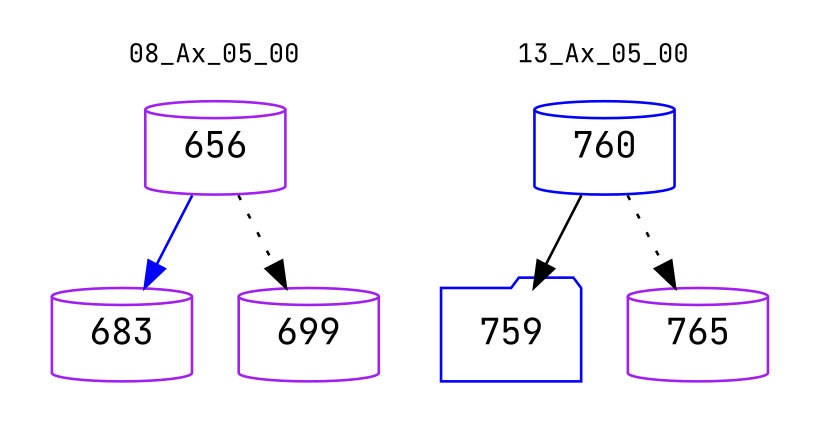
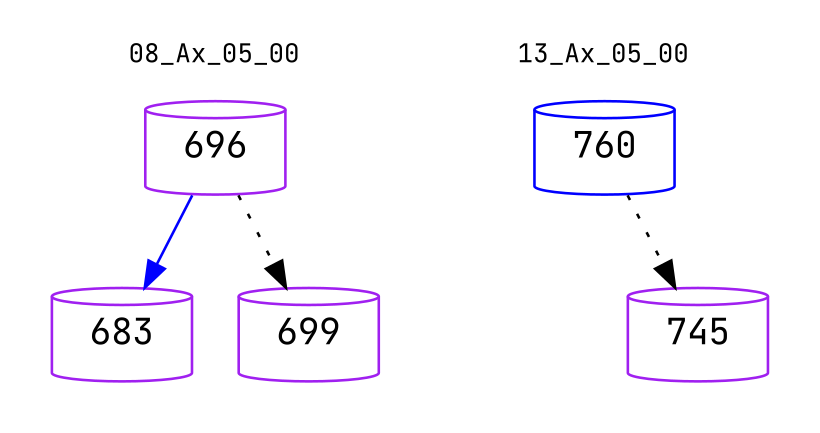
(215, 148) -> (215, 148)
(511, 335) -> none
(698, 335) -> (698, 335)
